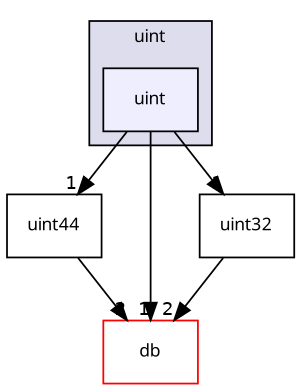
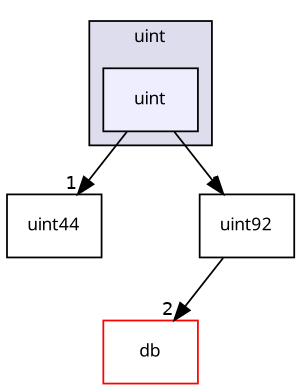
(151, 217) -> none
(247, 226) -> (247, 226)
(97, 282) -> none
